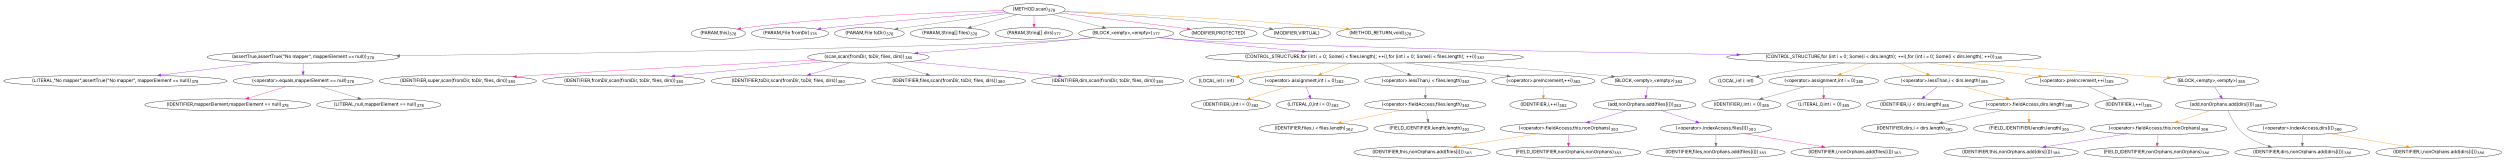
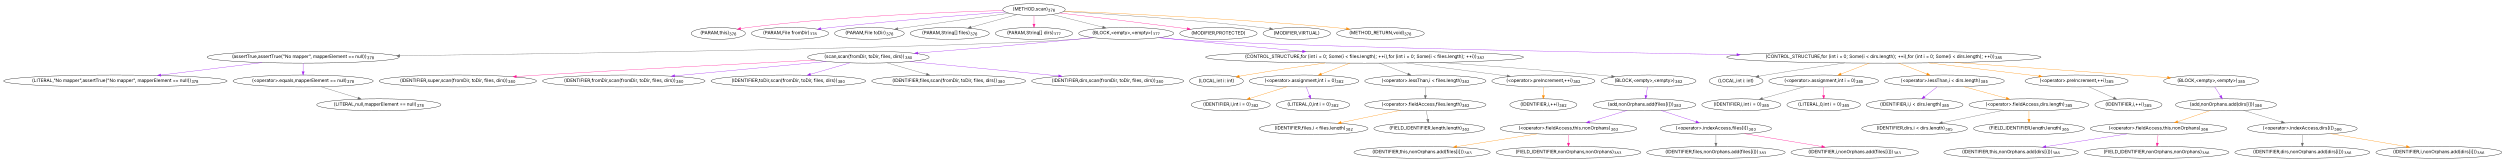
(228, 105) -> none
(2244, 134) -> (2262, 116)
